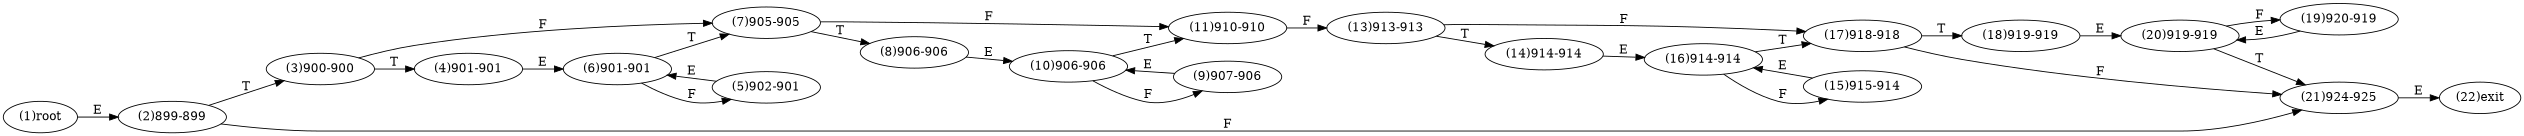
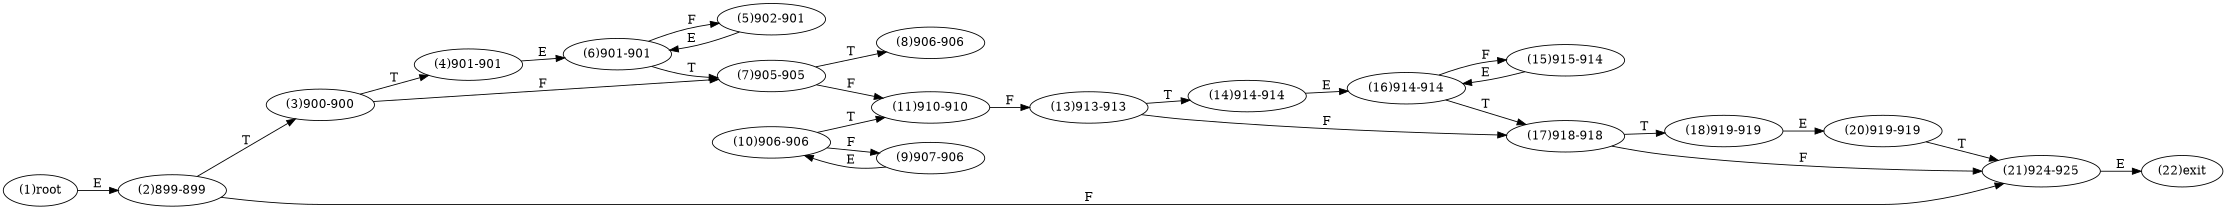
(2339, 19) -> none
(985, 59) -> none
